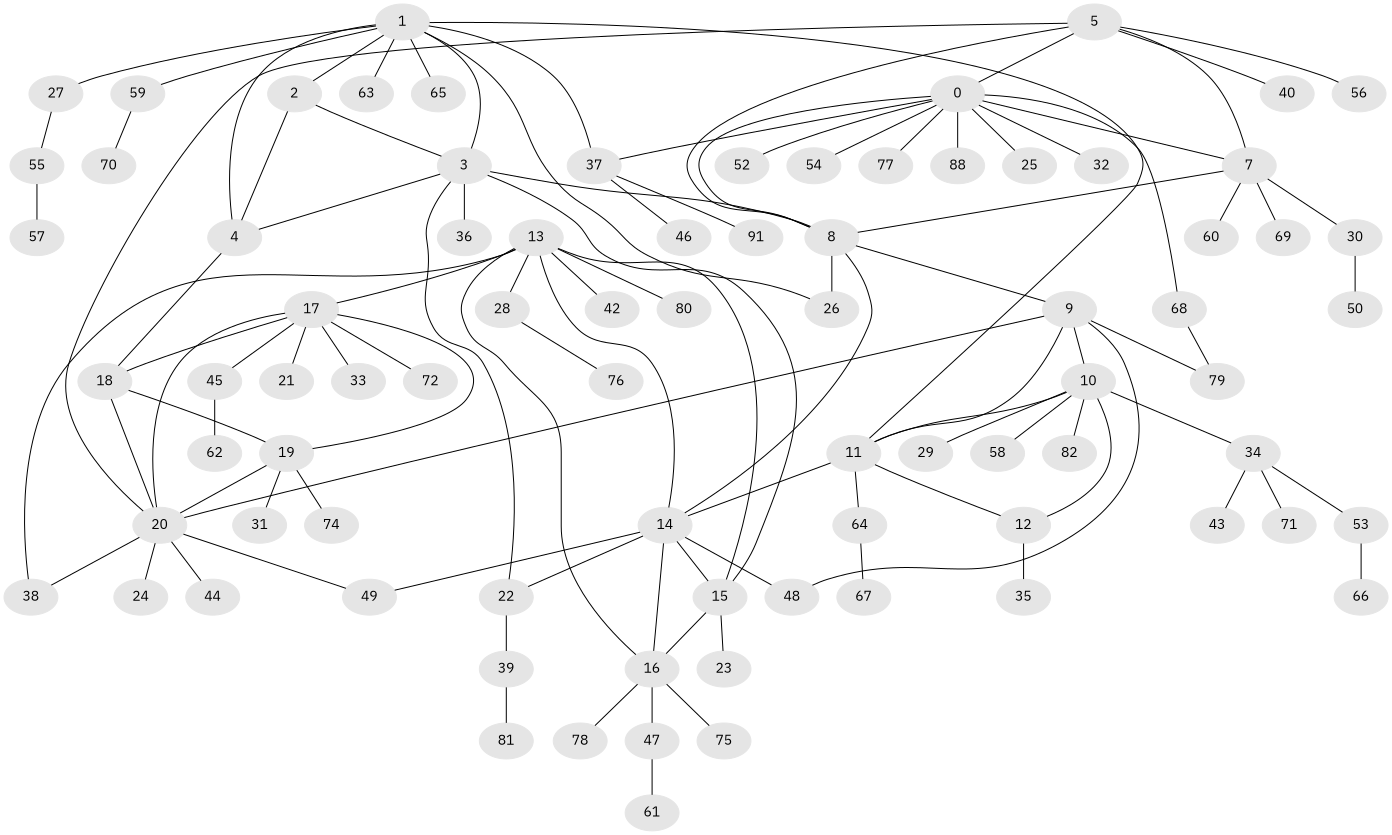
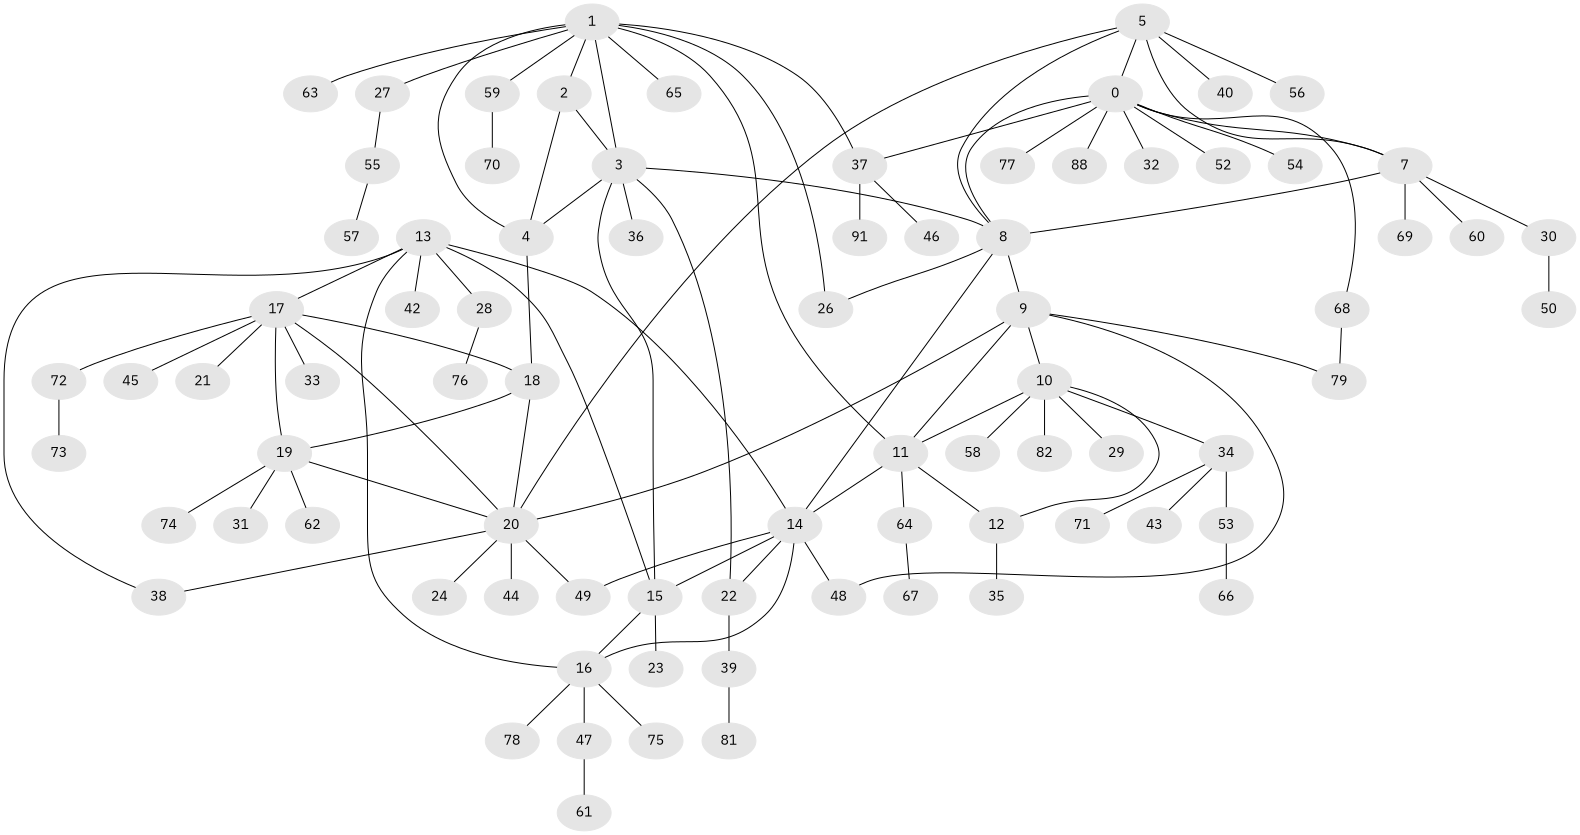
(1030, 166) -> none
(684, 310) -> none
(215, 414) -> (299, 489)
none -> (59, 453)
